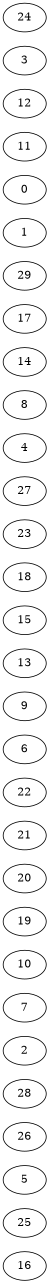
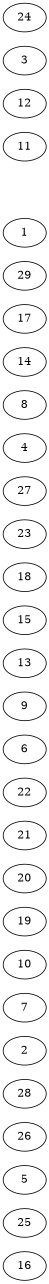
(25, 190) -> none
